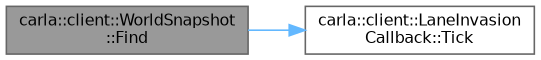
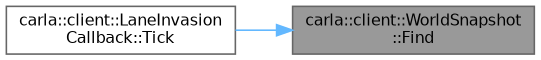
(269, 30) -> (256, 30)
